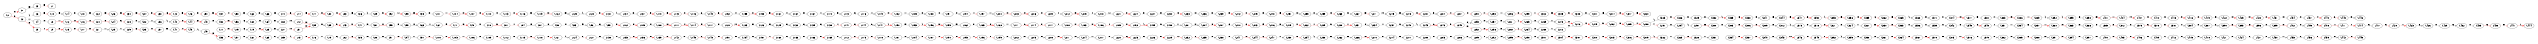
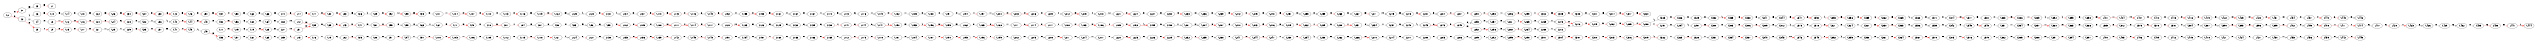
none -> (1722, 38)
